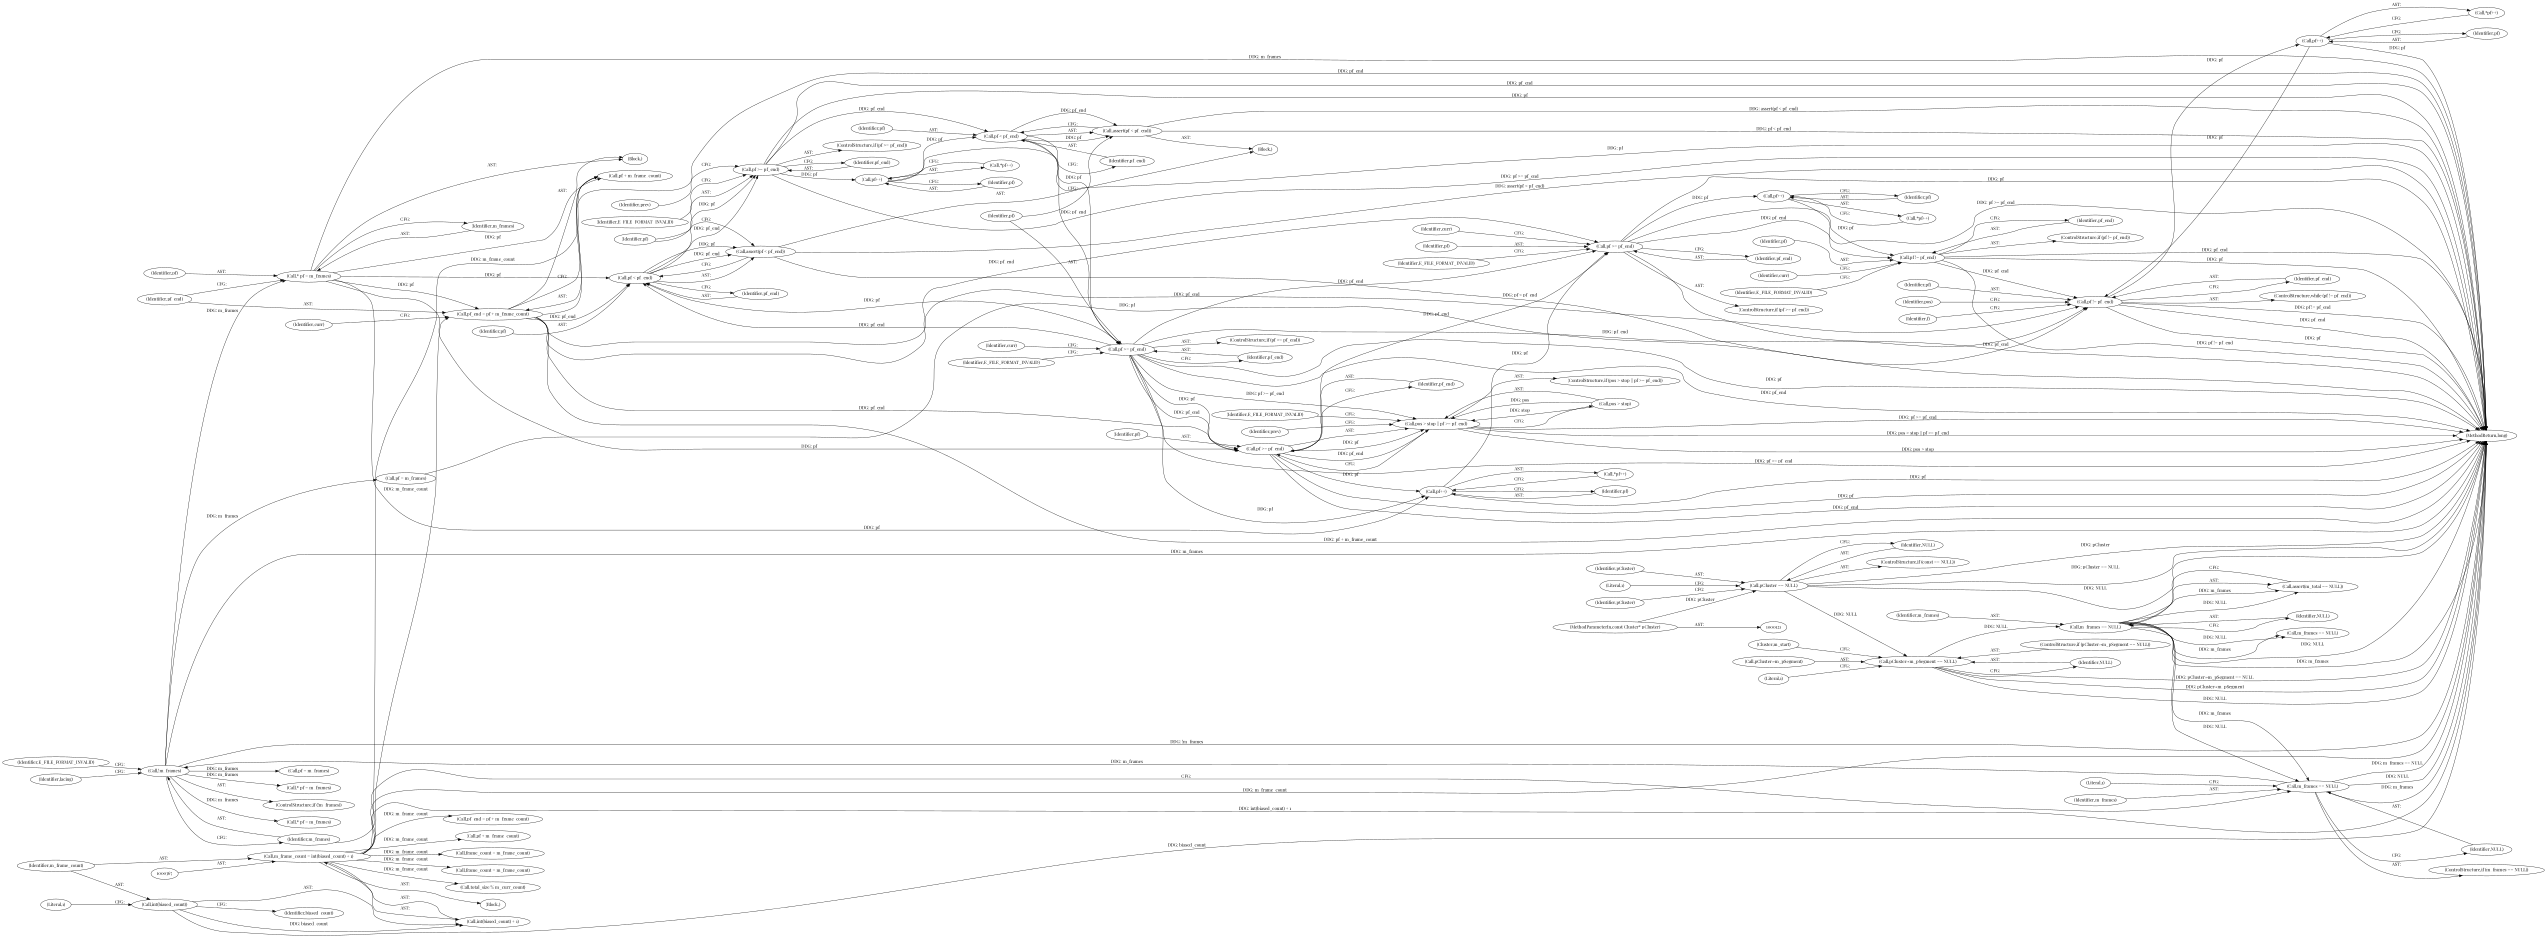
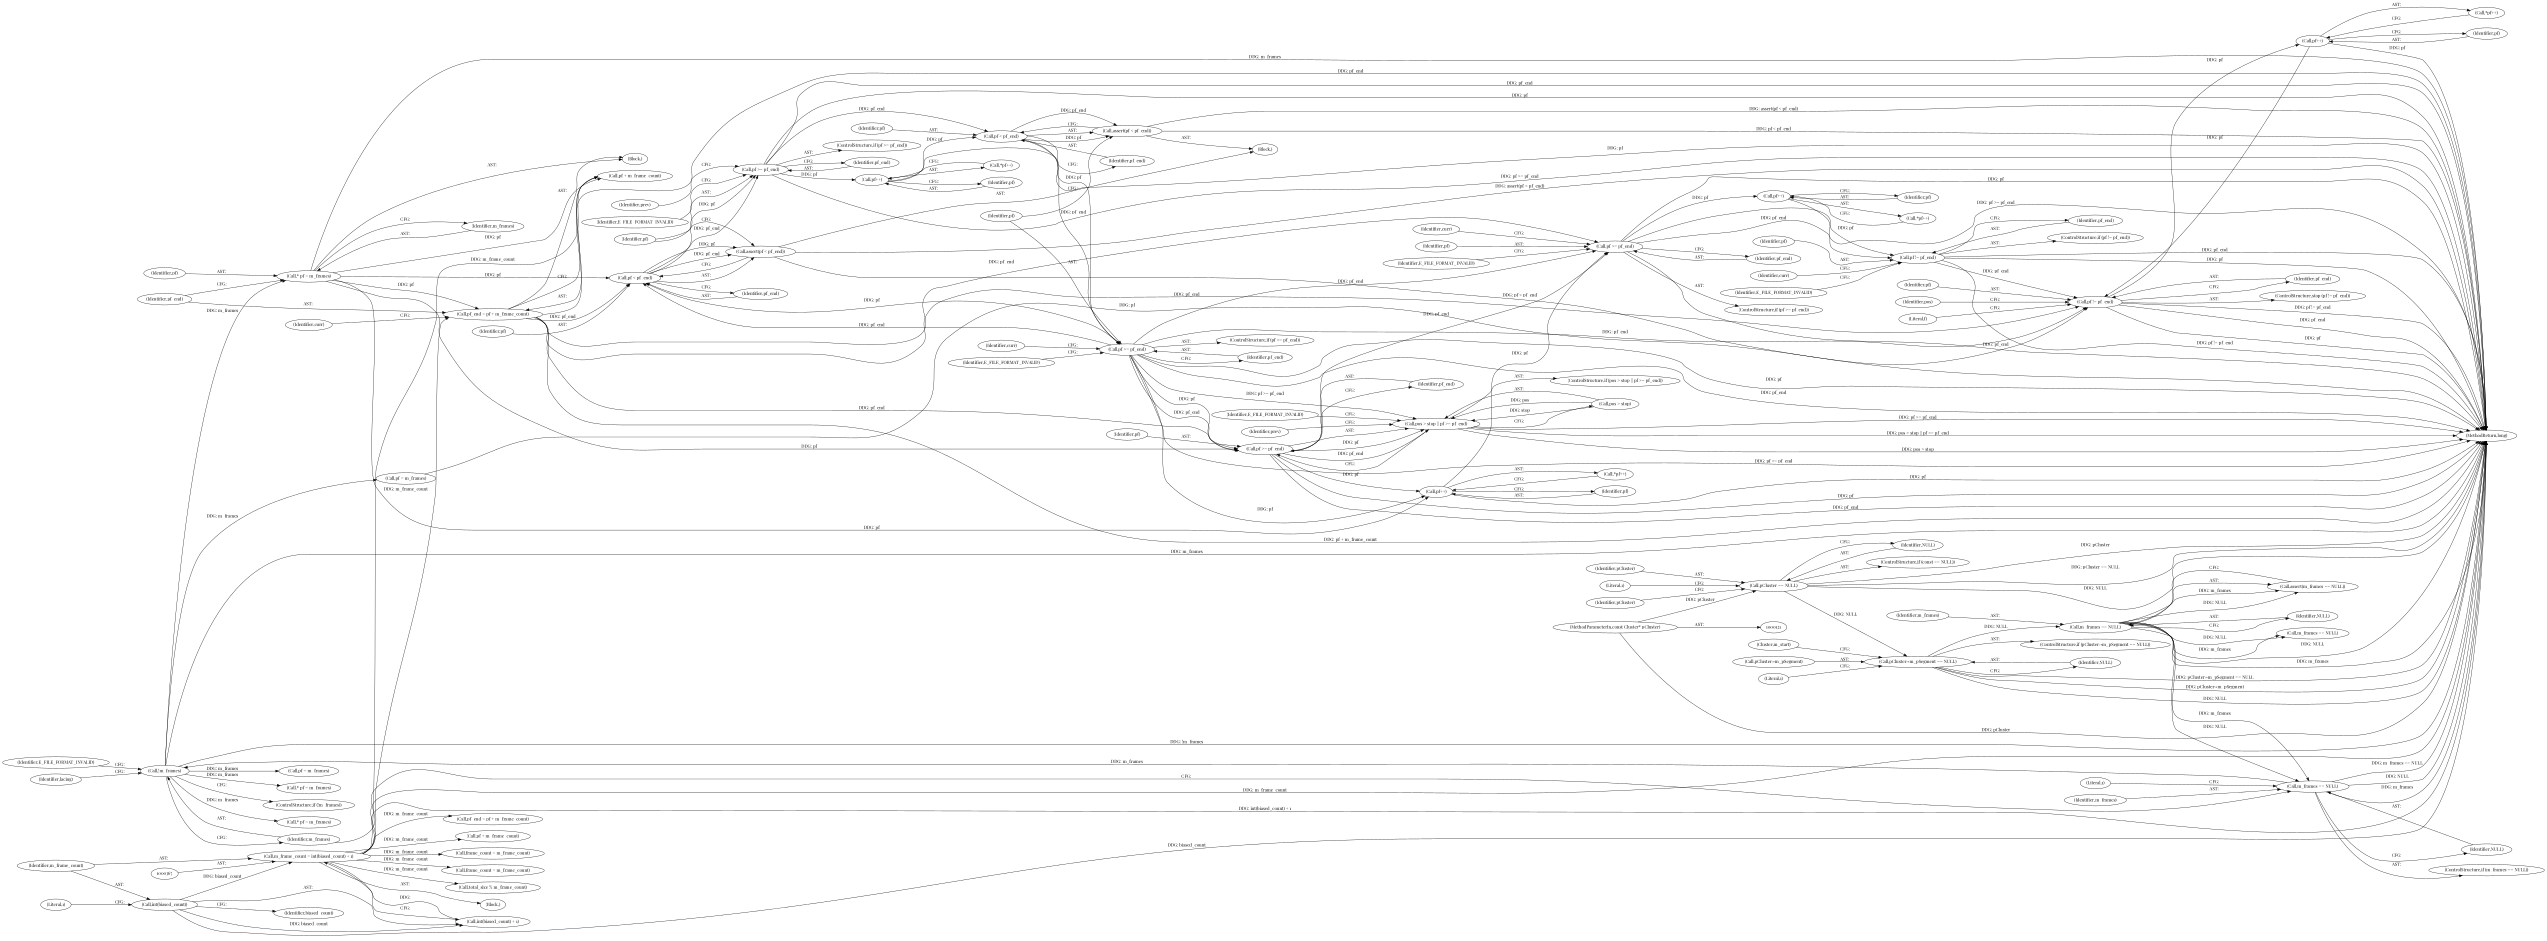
(2313, 296) -> (2313, 296)
(1918, 319) -> (1918, 319)
(2313, 587) -> (2313, 587)
(2005, 653) -> (1981, 644)
none -> (2143, 738)
(222, 785) -> (222, 785)
none -> (235, 881)
(493, 888) -> (493, 888)
(406, 898) -> (406, 898)
(406, 908) -> (406, 908)
